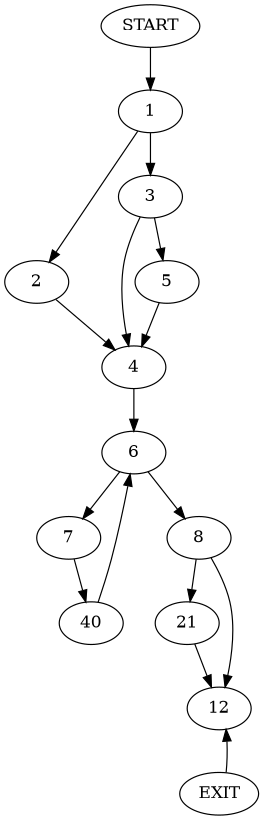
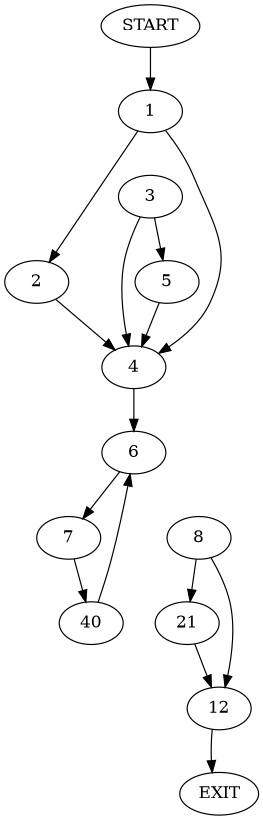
(150, 148) -> (219, 242)
(163, 491) -> none
(227, 757) -> (211, 745)
